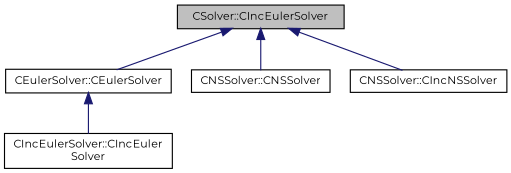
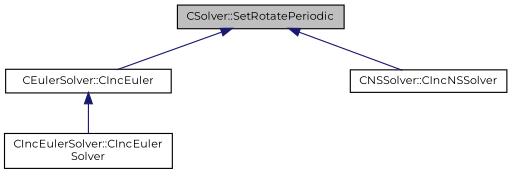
(261, 17) -> (261, 17)
(88, 81) -> (88, 81)
(261, 81) -> none
